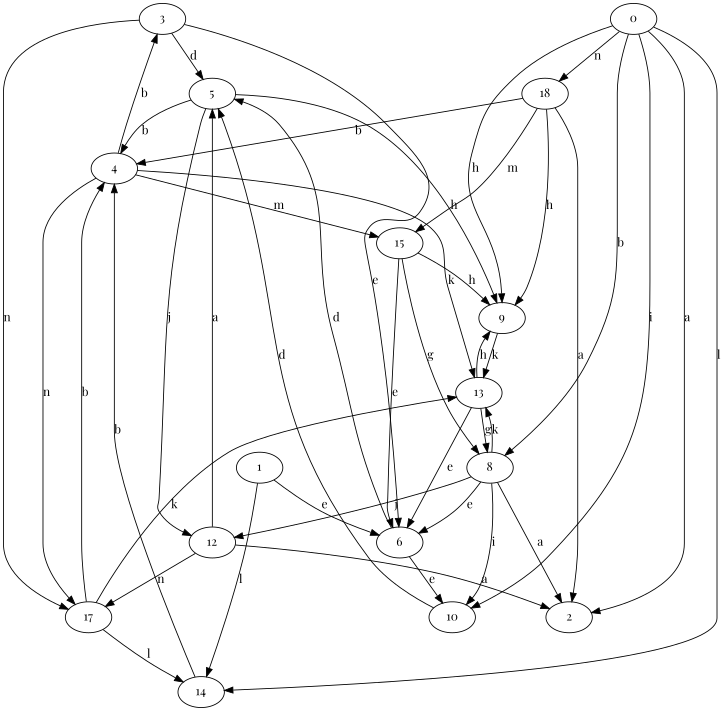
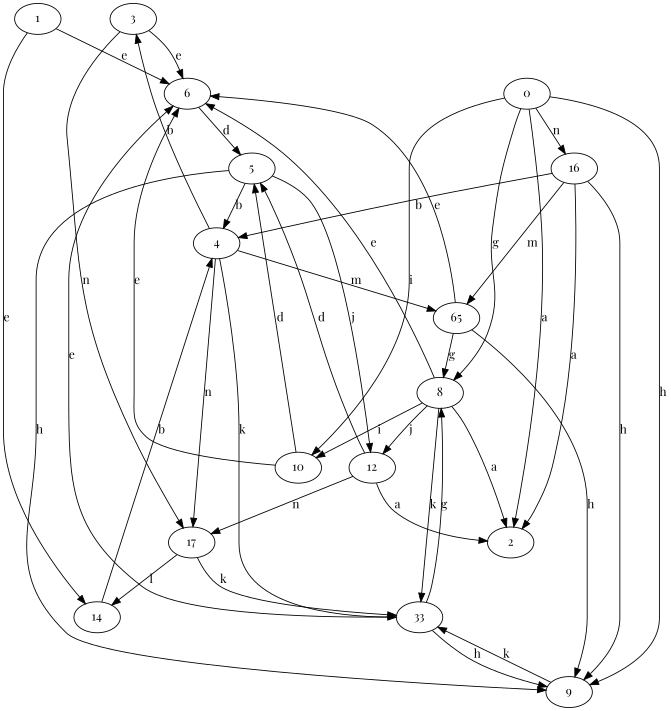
(185, 53) -> none
(545, 94) -> (574, 169)
(400, 243) -> (457, 318)
(621, 243) -> (496, 243)
(215, 318) -> (322, 318)
(479, 393) -> (420, 617)
(82, 394) -> none
(717, 555) -> none
(423, 576) -> (134, 341)
(241, 580) -> (6, 318)
